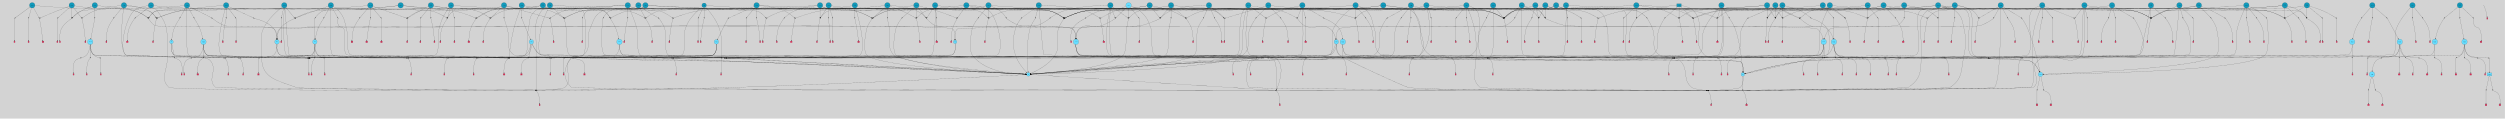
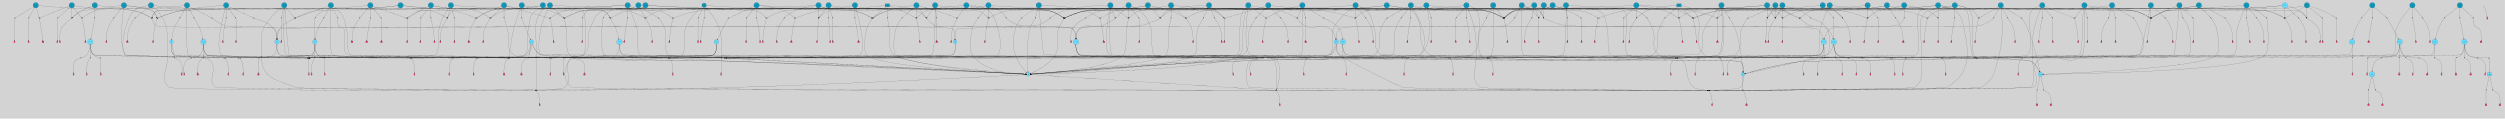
(887, 5) -> (887, 5)
(1129, 5) -> (1129, 5)
(2285, 5) -> (2285, 5)
